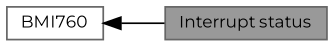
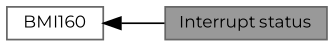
(55, 23) -> (55, 23)
